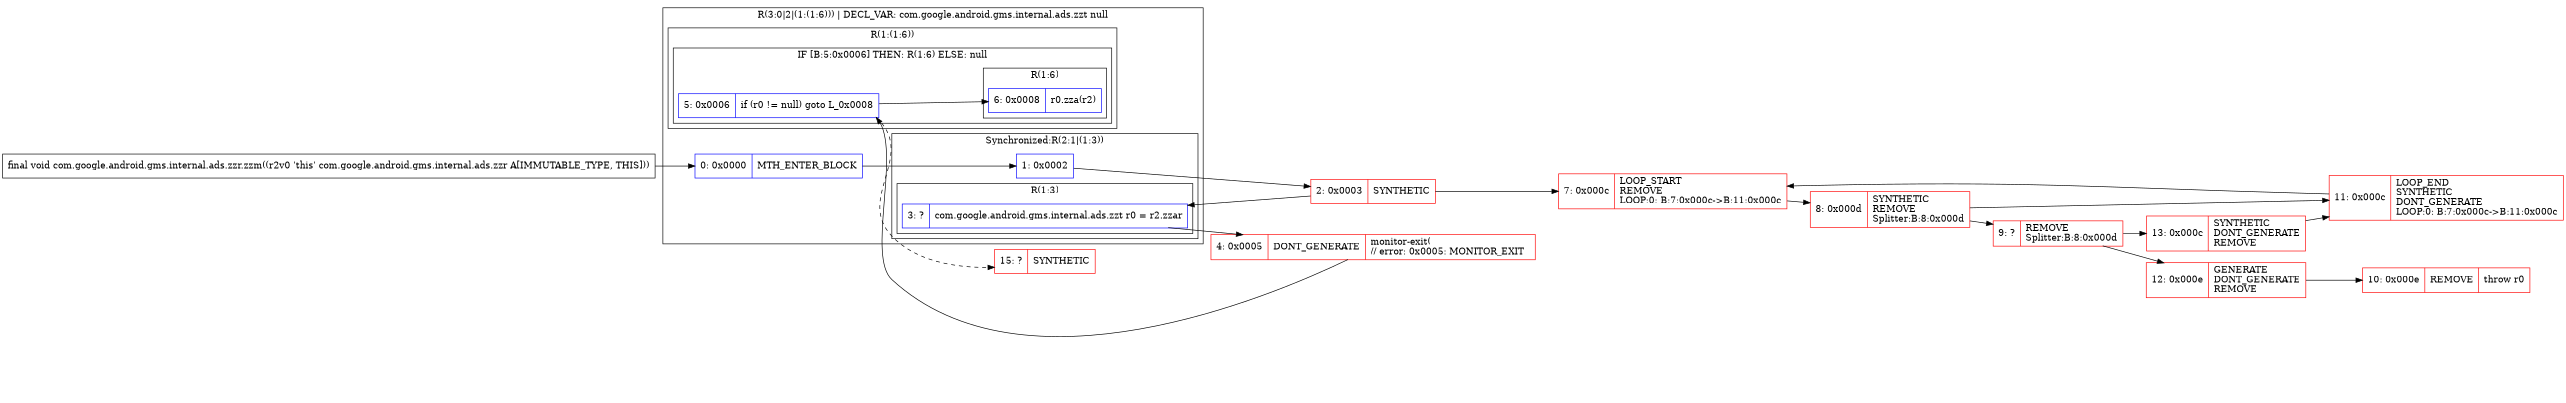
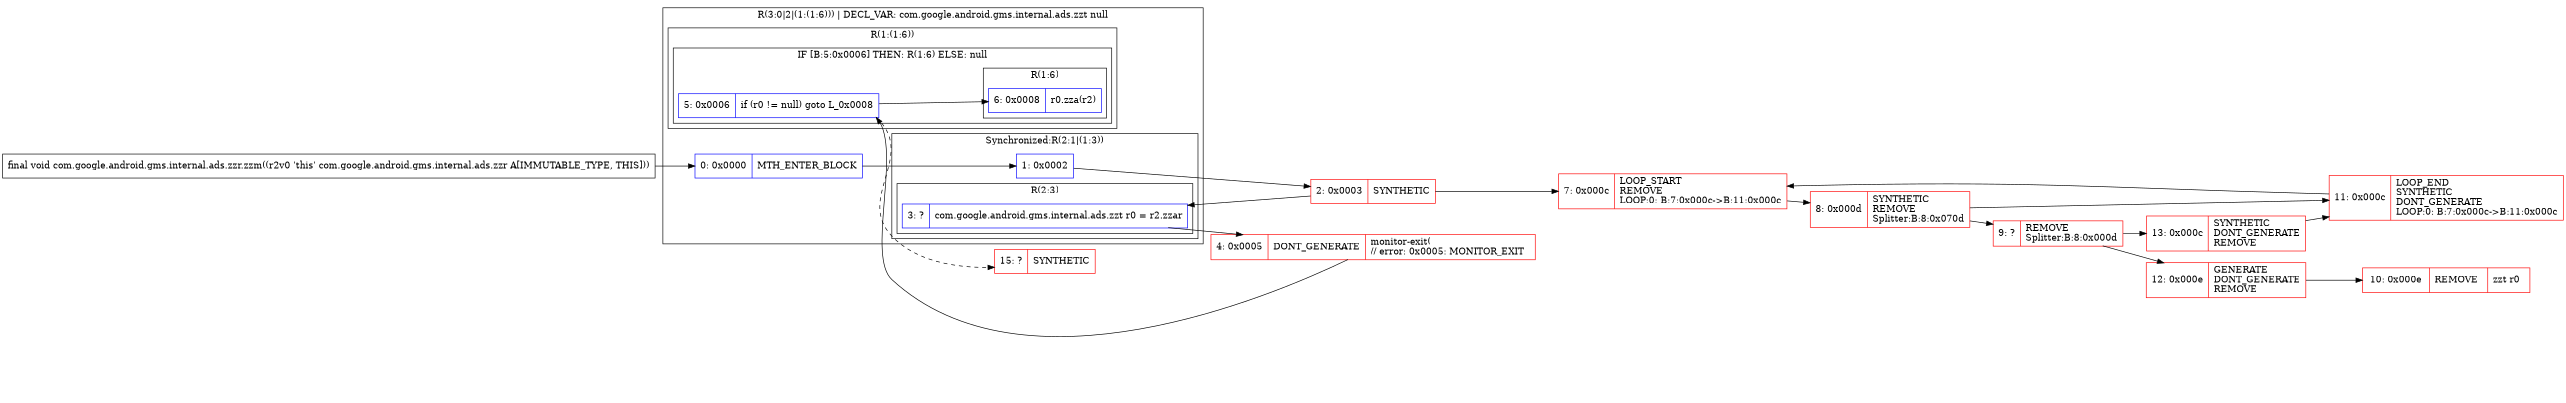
(1045, 191) -> (1045, 191)
(1919, 219) -> (1919, 219)
(2504, 280) -> (2507, 280)
